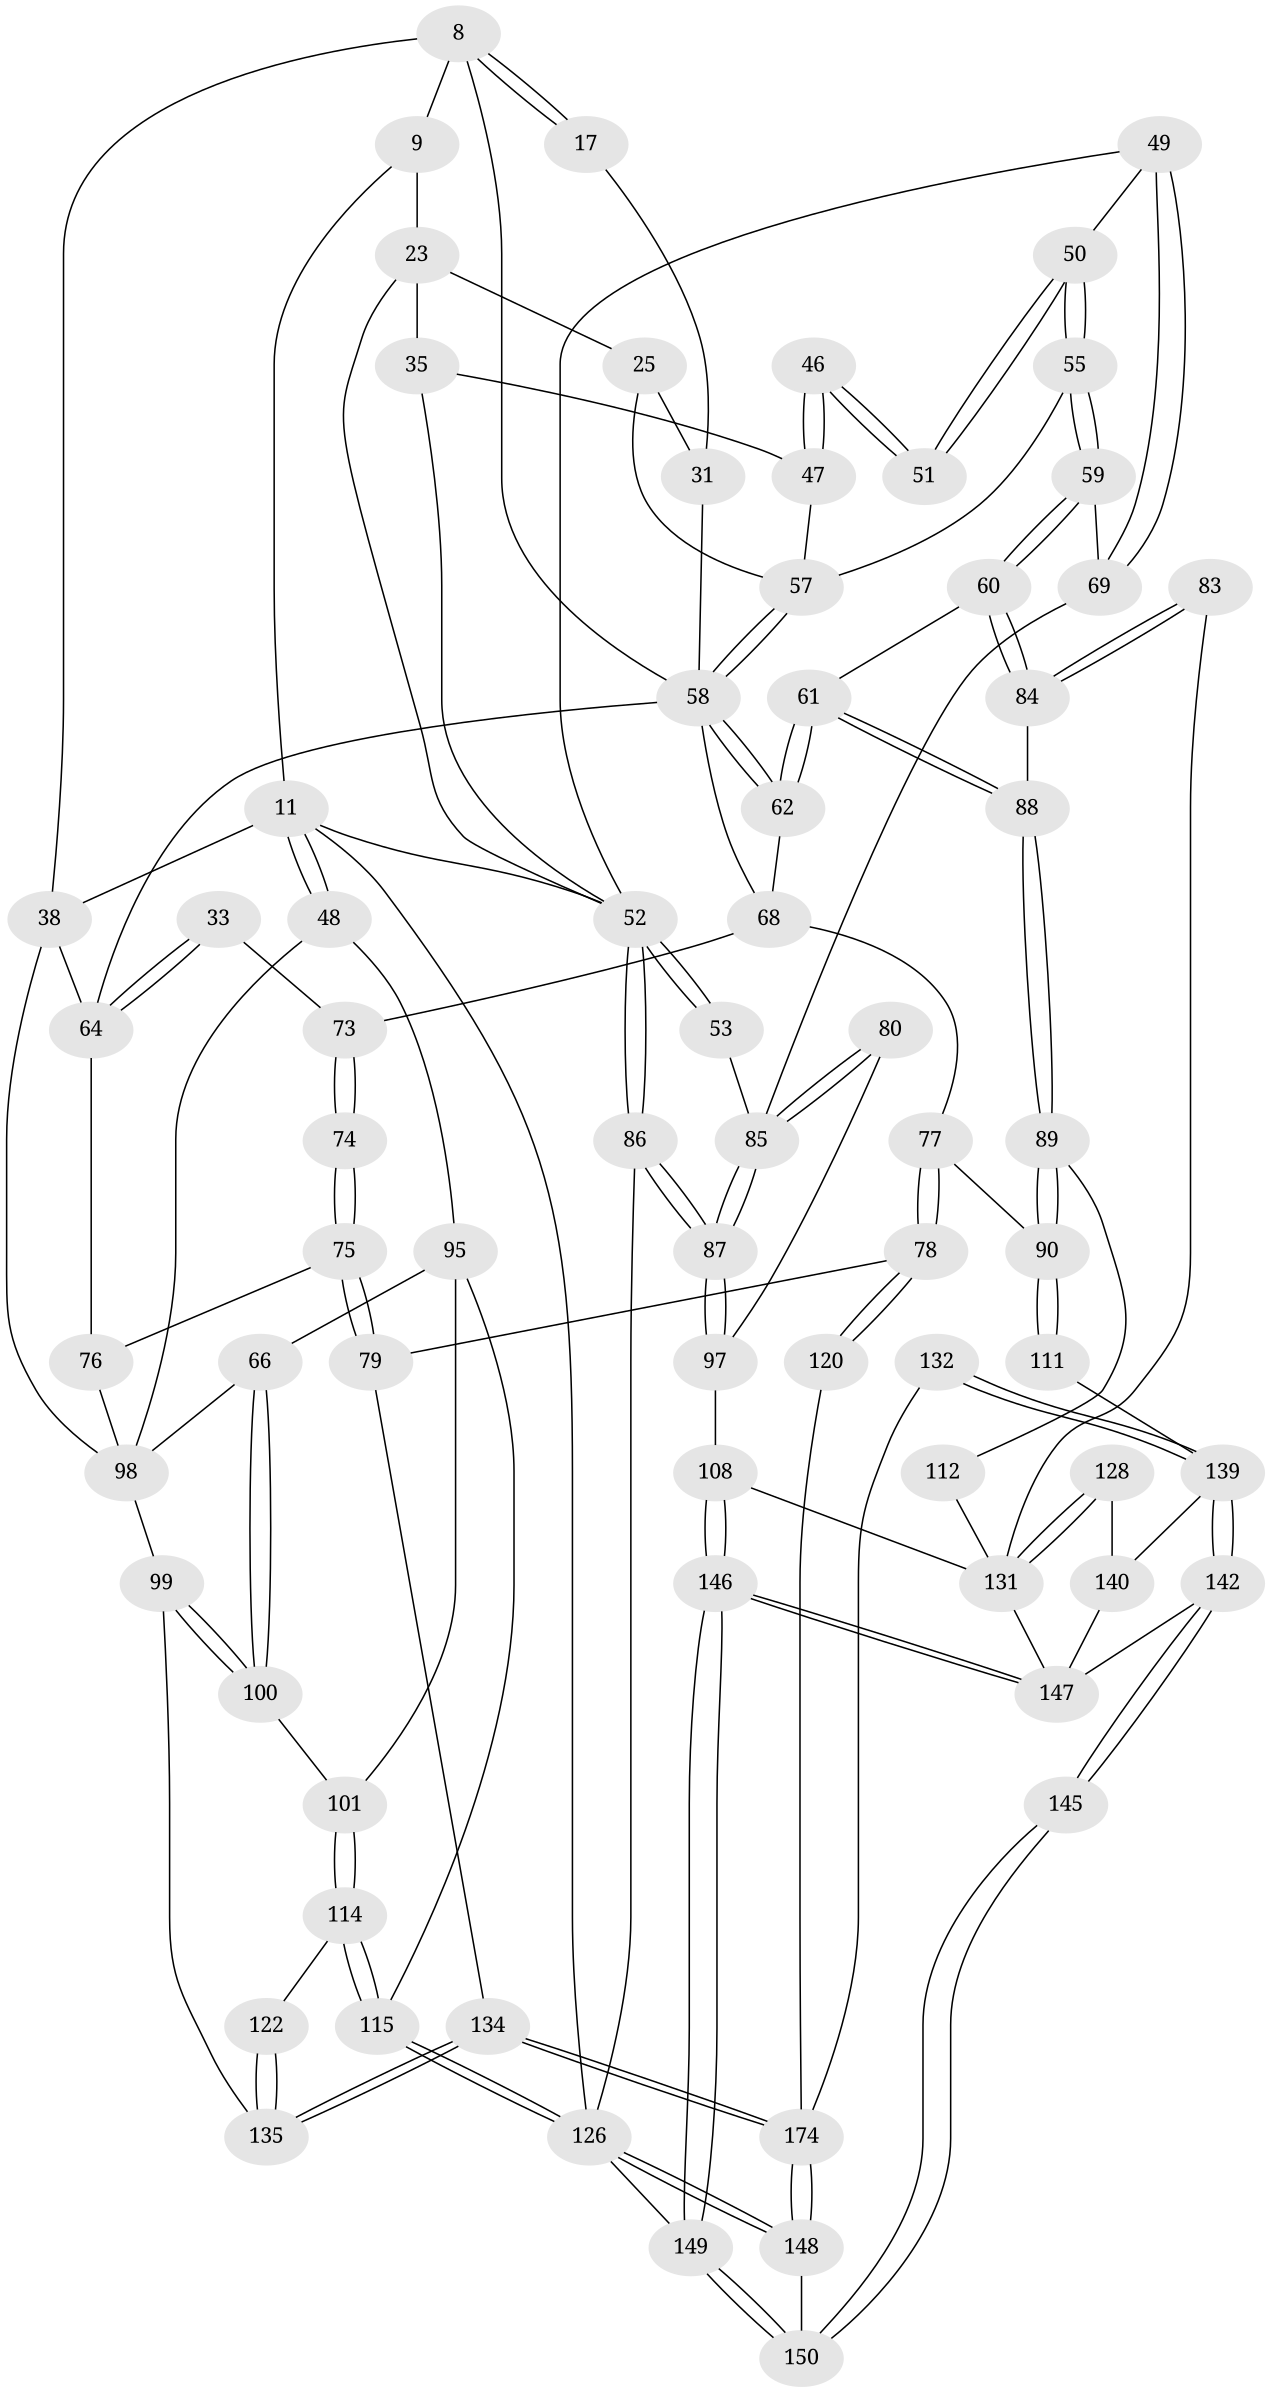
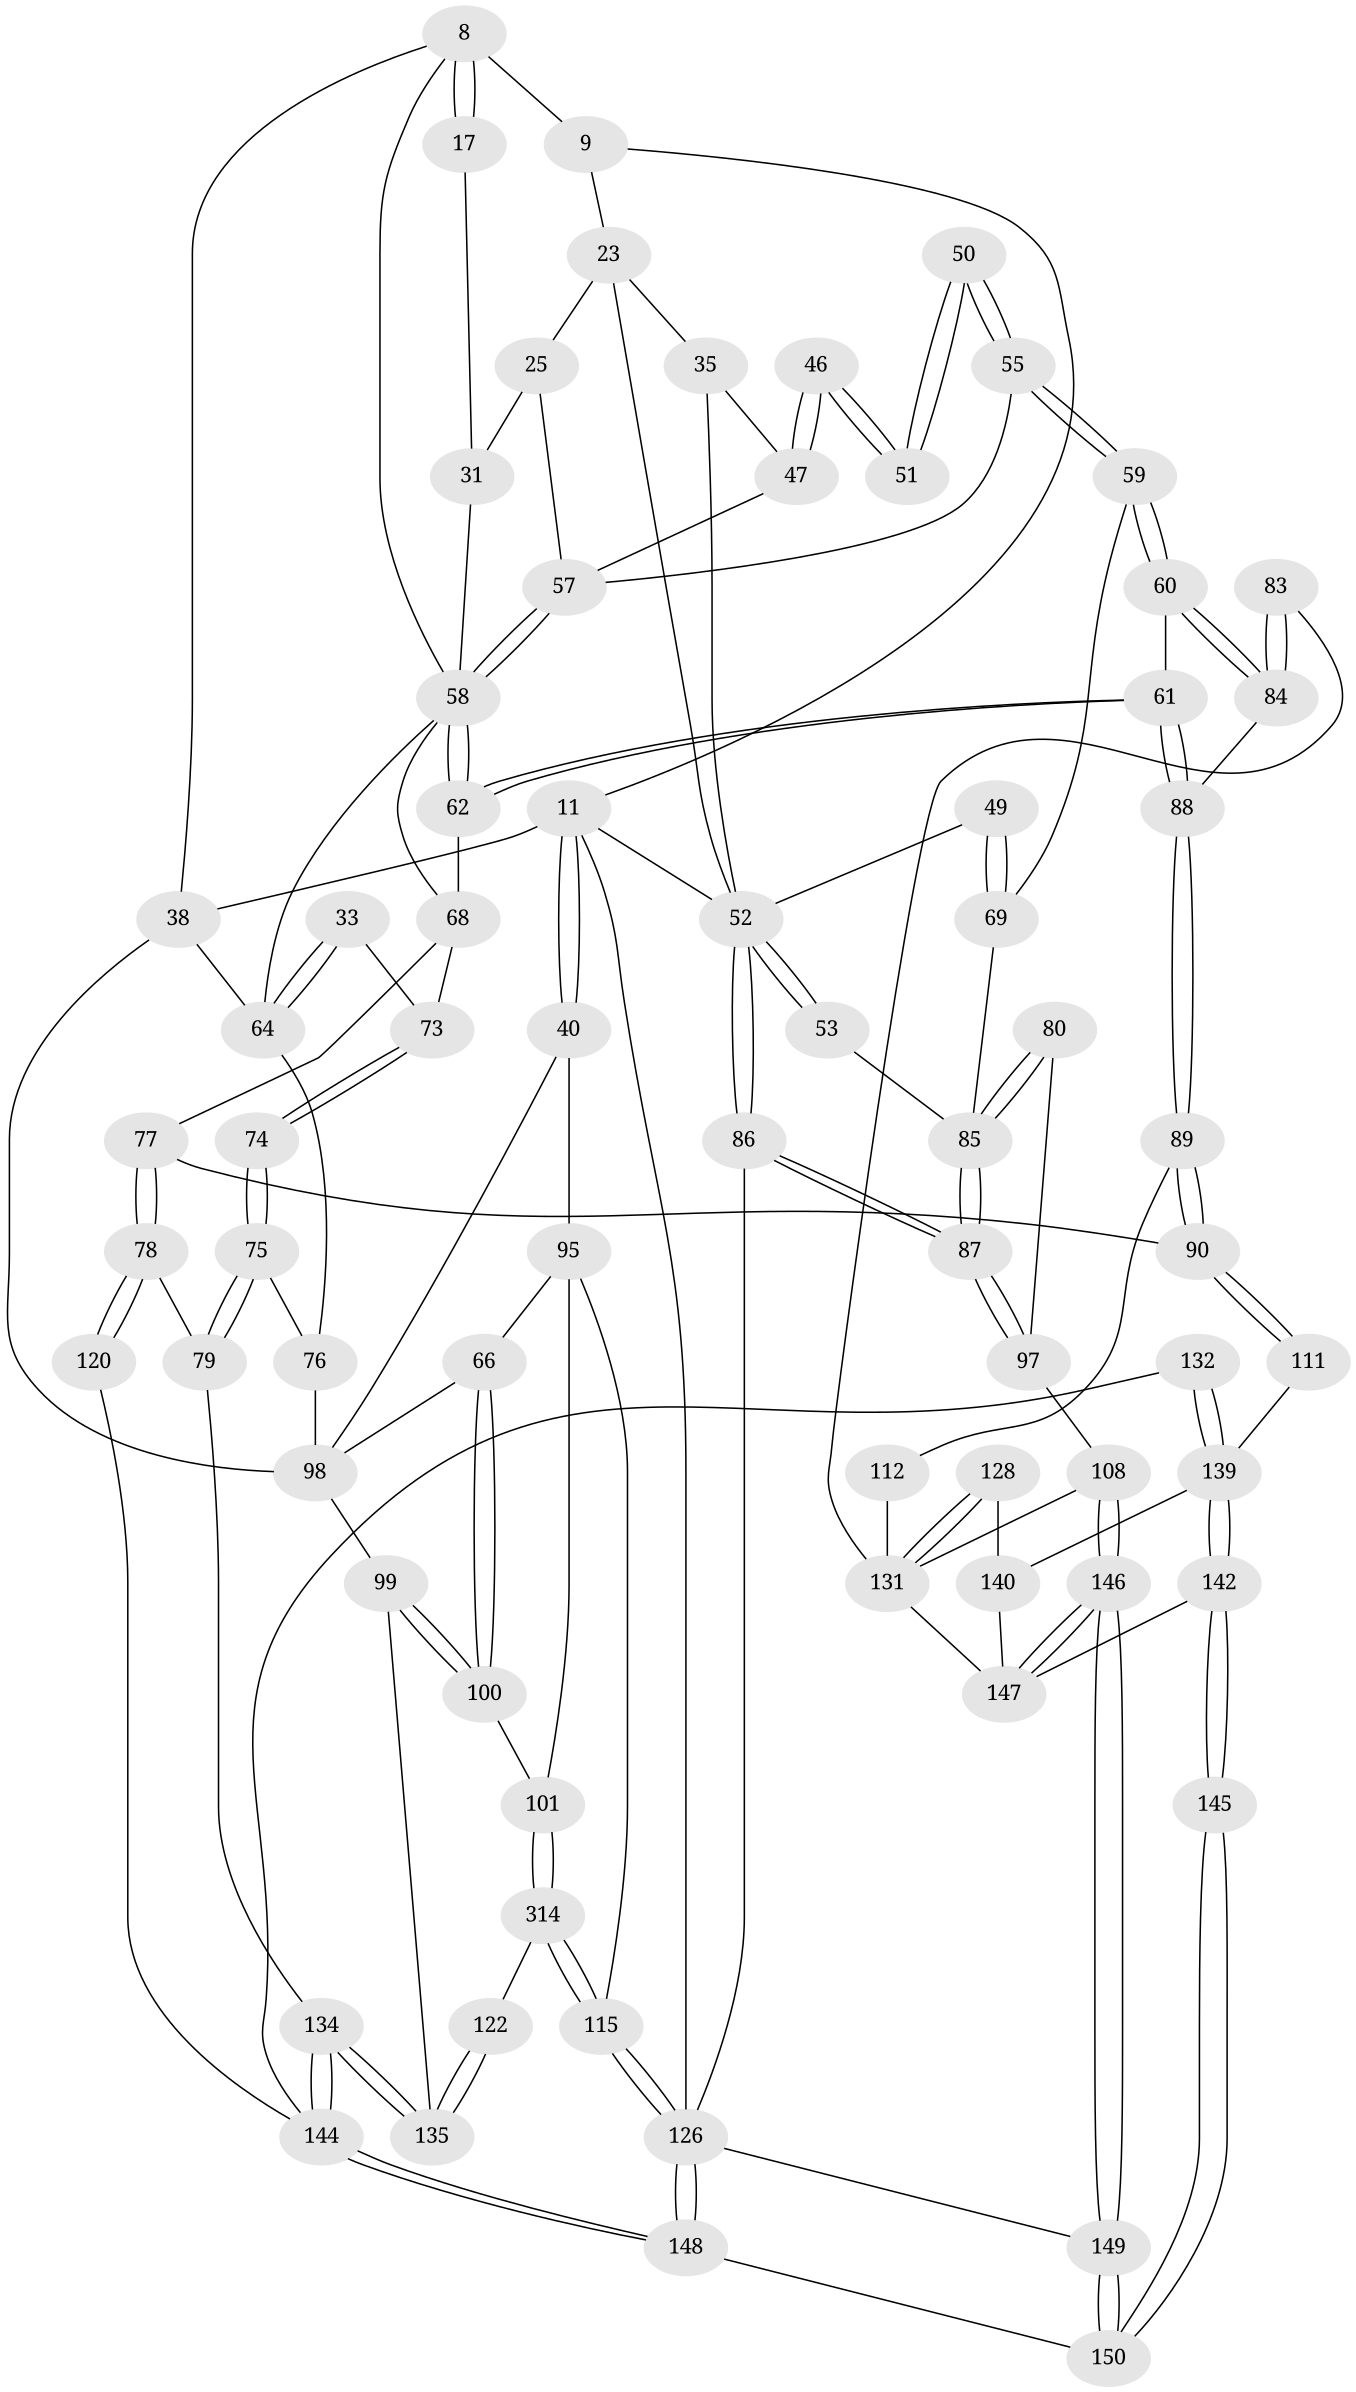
(1117, 200) -> none
(330, 919) -> (569, 1030)
(345, 1916) -> (543, 1916)
(802, 2137) -> (322, 2137)
